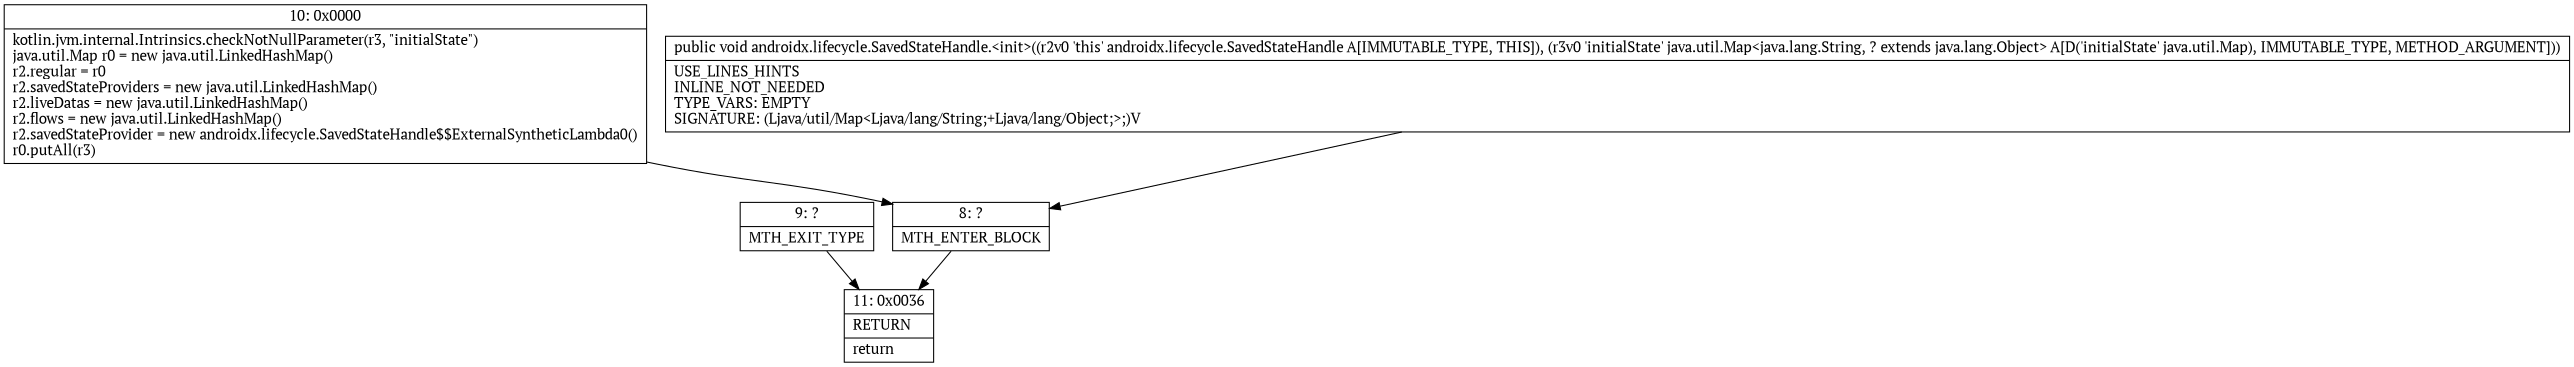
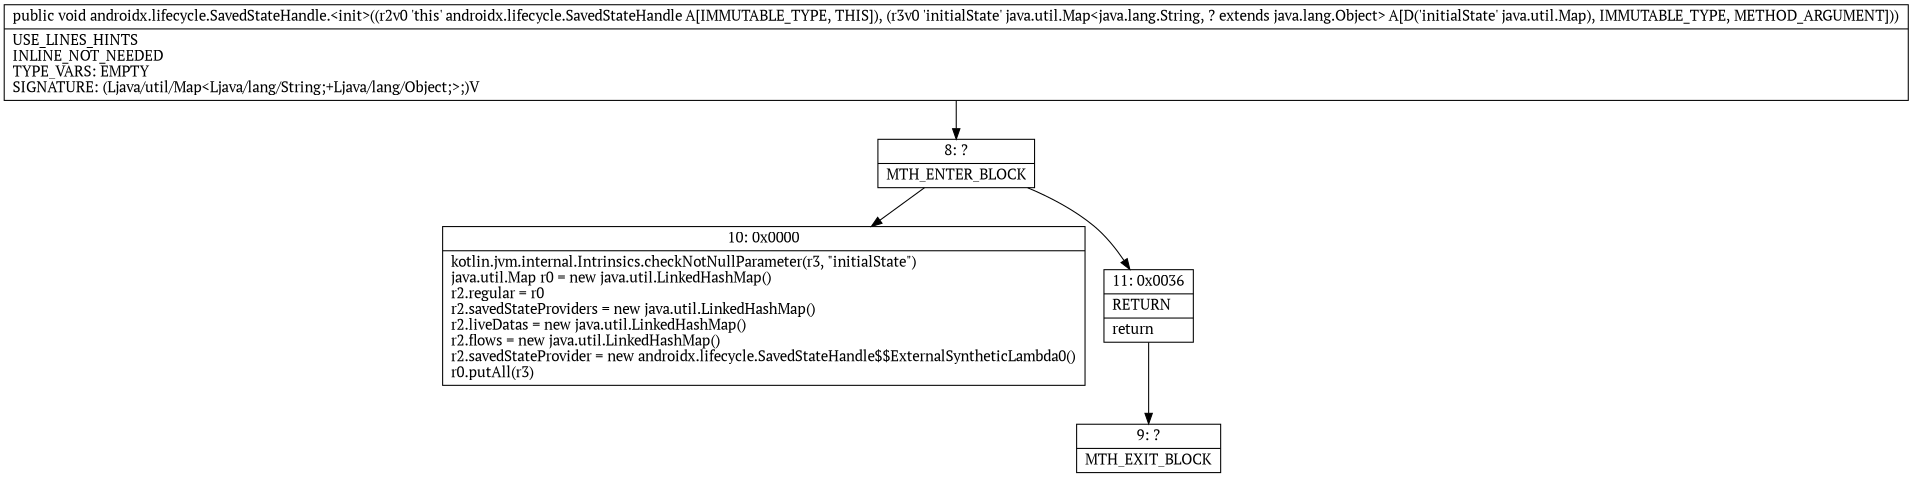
(765, 182) -> (902, 204)
(807, 238) -> (1149, 460)
(839, 266) -> (1149, 378)
